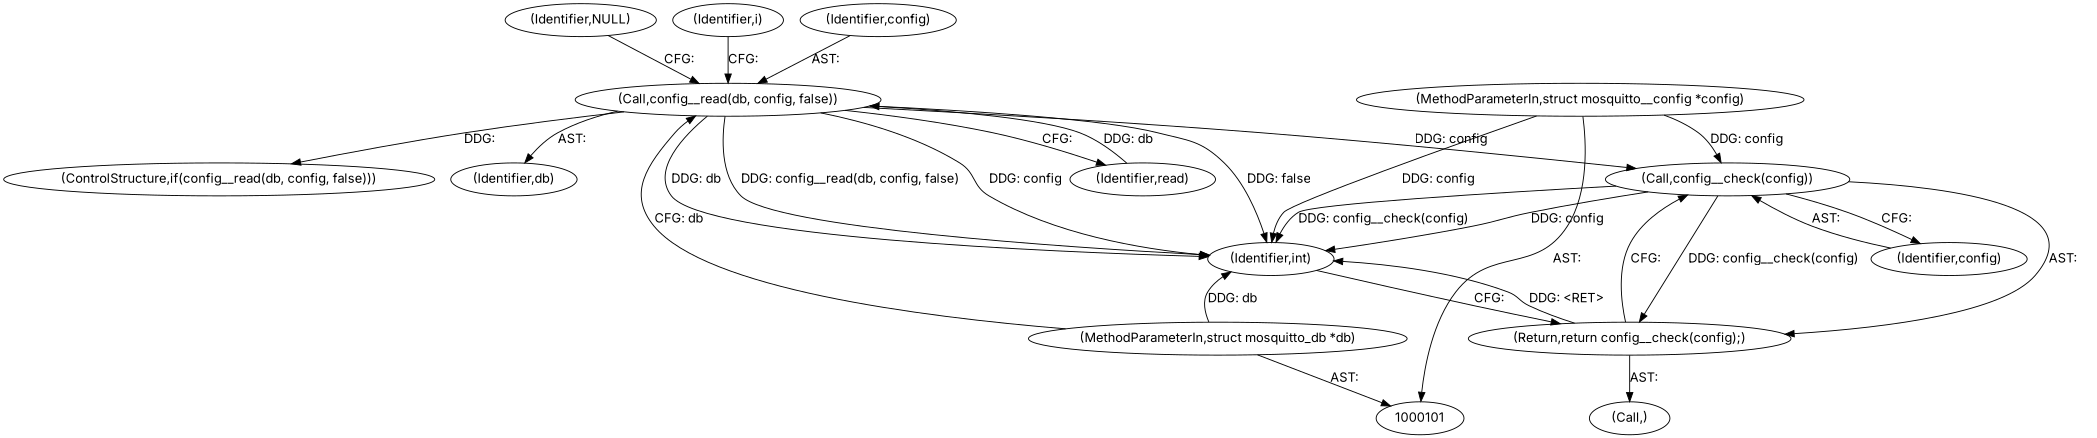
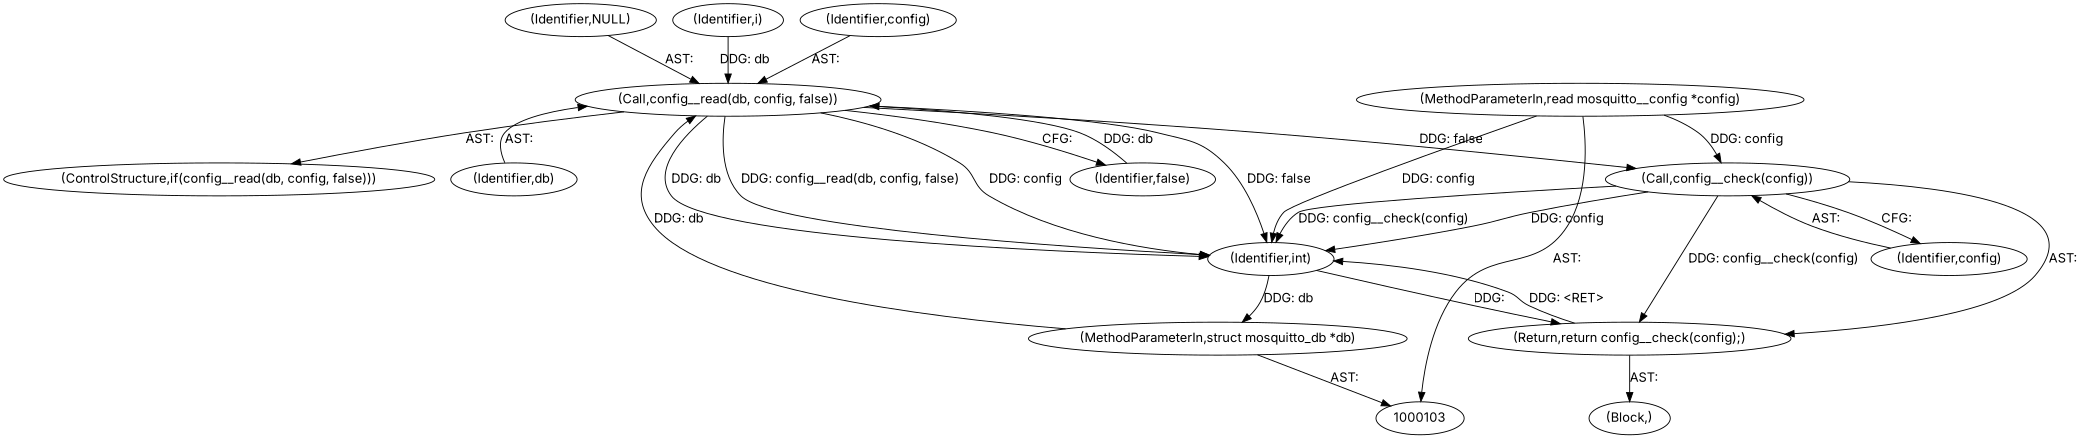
(681, 60) -> (681, 60)
(745, 60) -> (745, 60)
(1580, 100) -> (1580, 100)
(570, 127) -> (532, 117)
(481, 140) -> (481, 140)
(1451, 140) -> (1451, 140)
(1143, 179) -> (1143, 179)
(679, 219) -> (679, 219)
(1627, 249) -> none
(1206, 296) -> (1262, 298)
(1491, 299) -> (1491, 299)
(1420, 418) -> (1420, 418)
(1630, 418) -> (1630, 418)
